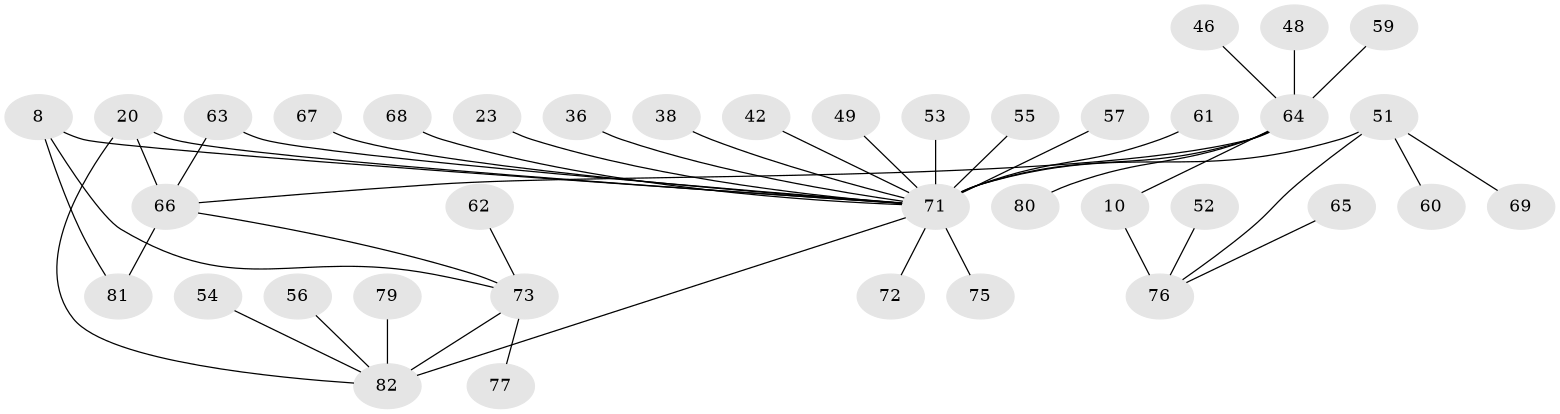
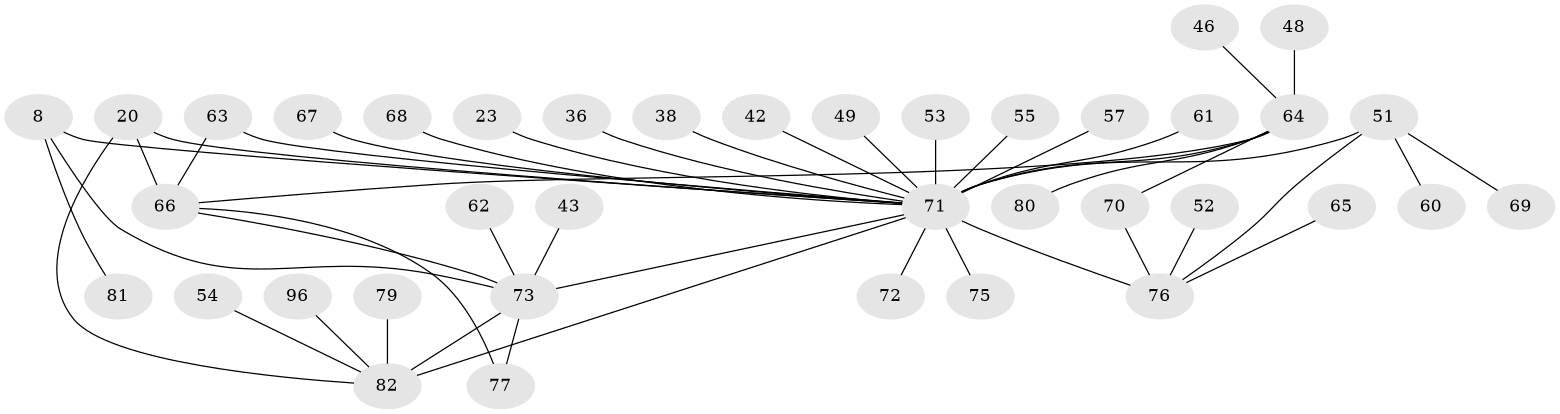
(1384, 27) -> none
none -> (569, 207)
(1115, 207) -> (1115, 207)
(142, 252) -> (348, 233)
none -> (730, 252)
none -> (1046, 255)
(298, 297) -> (298, 297)
